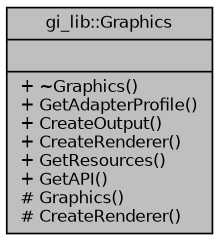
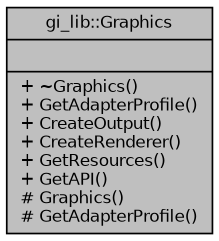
(101, 217) -> (110, 217)
